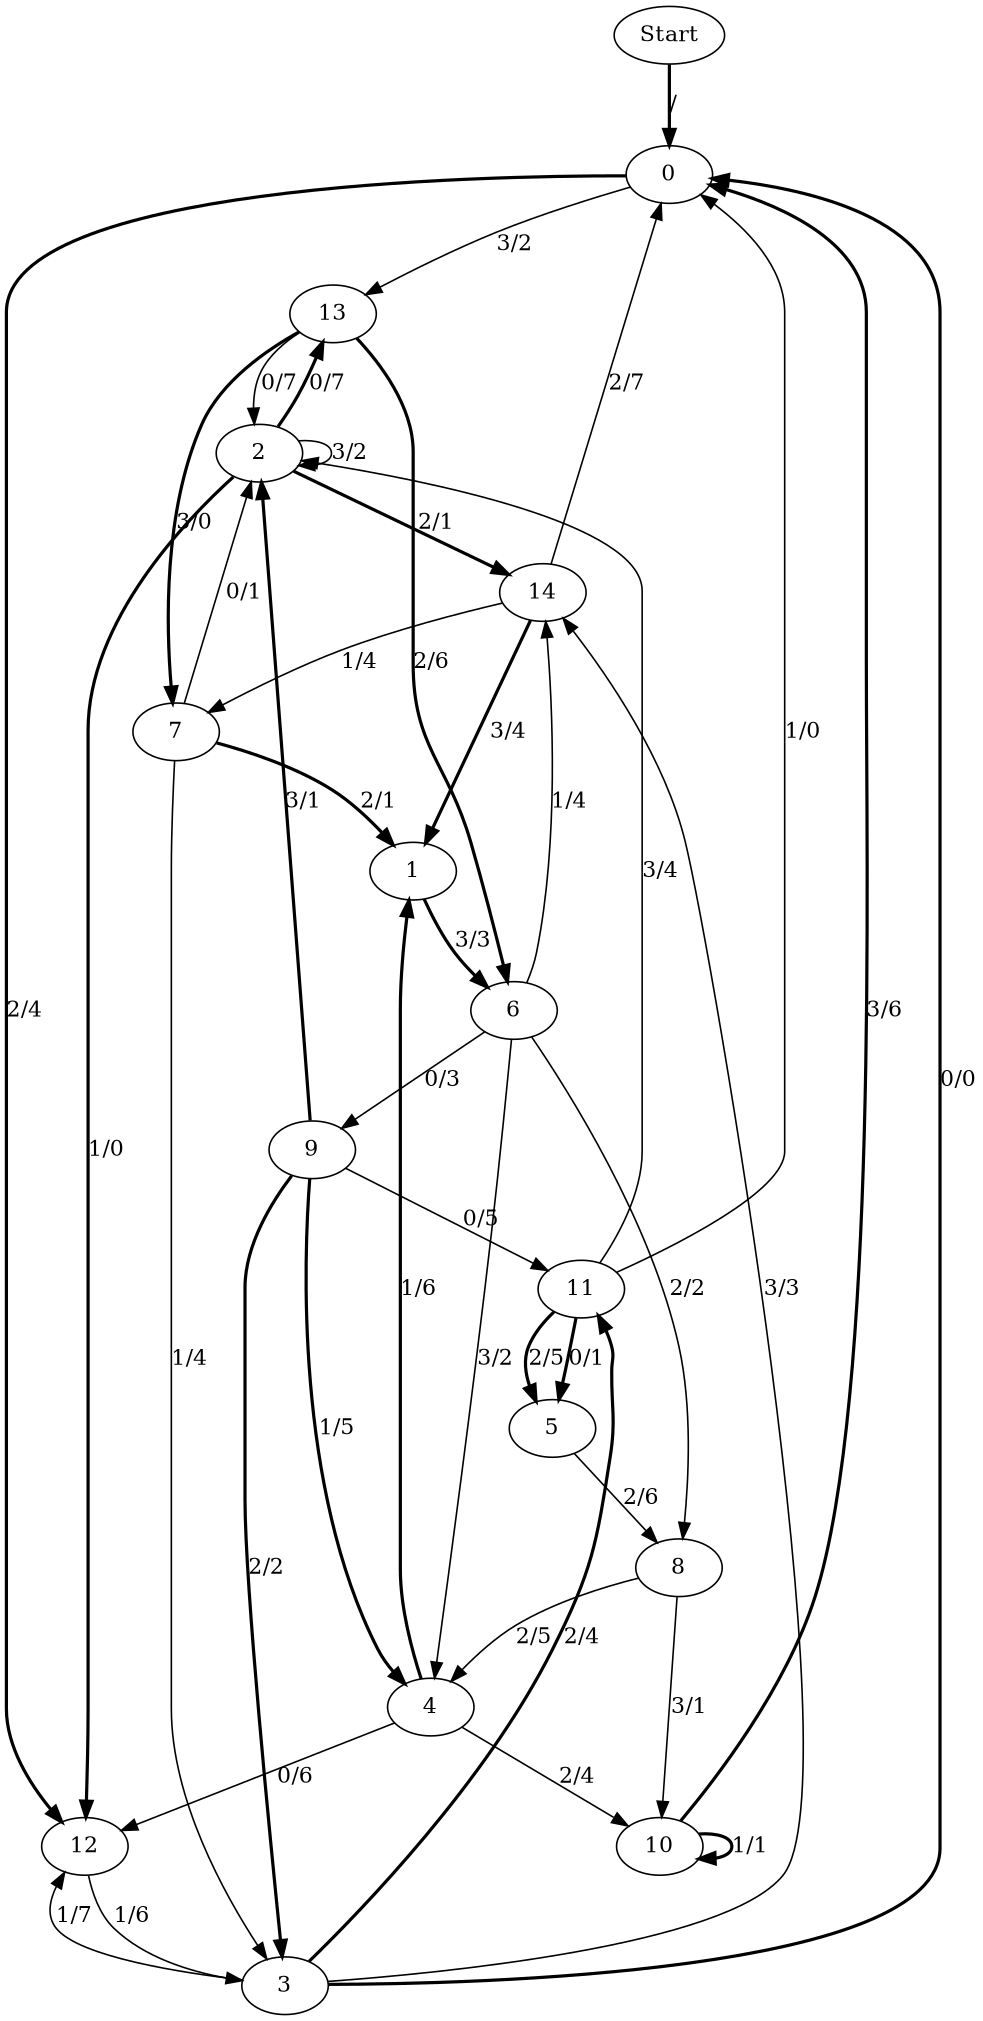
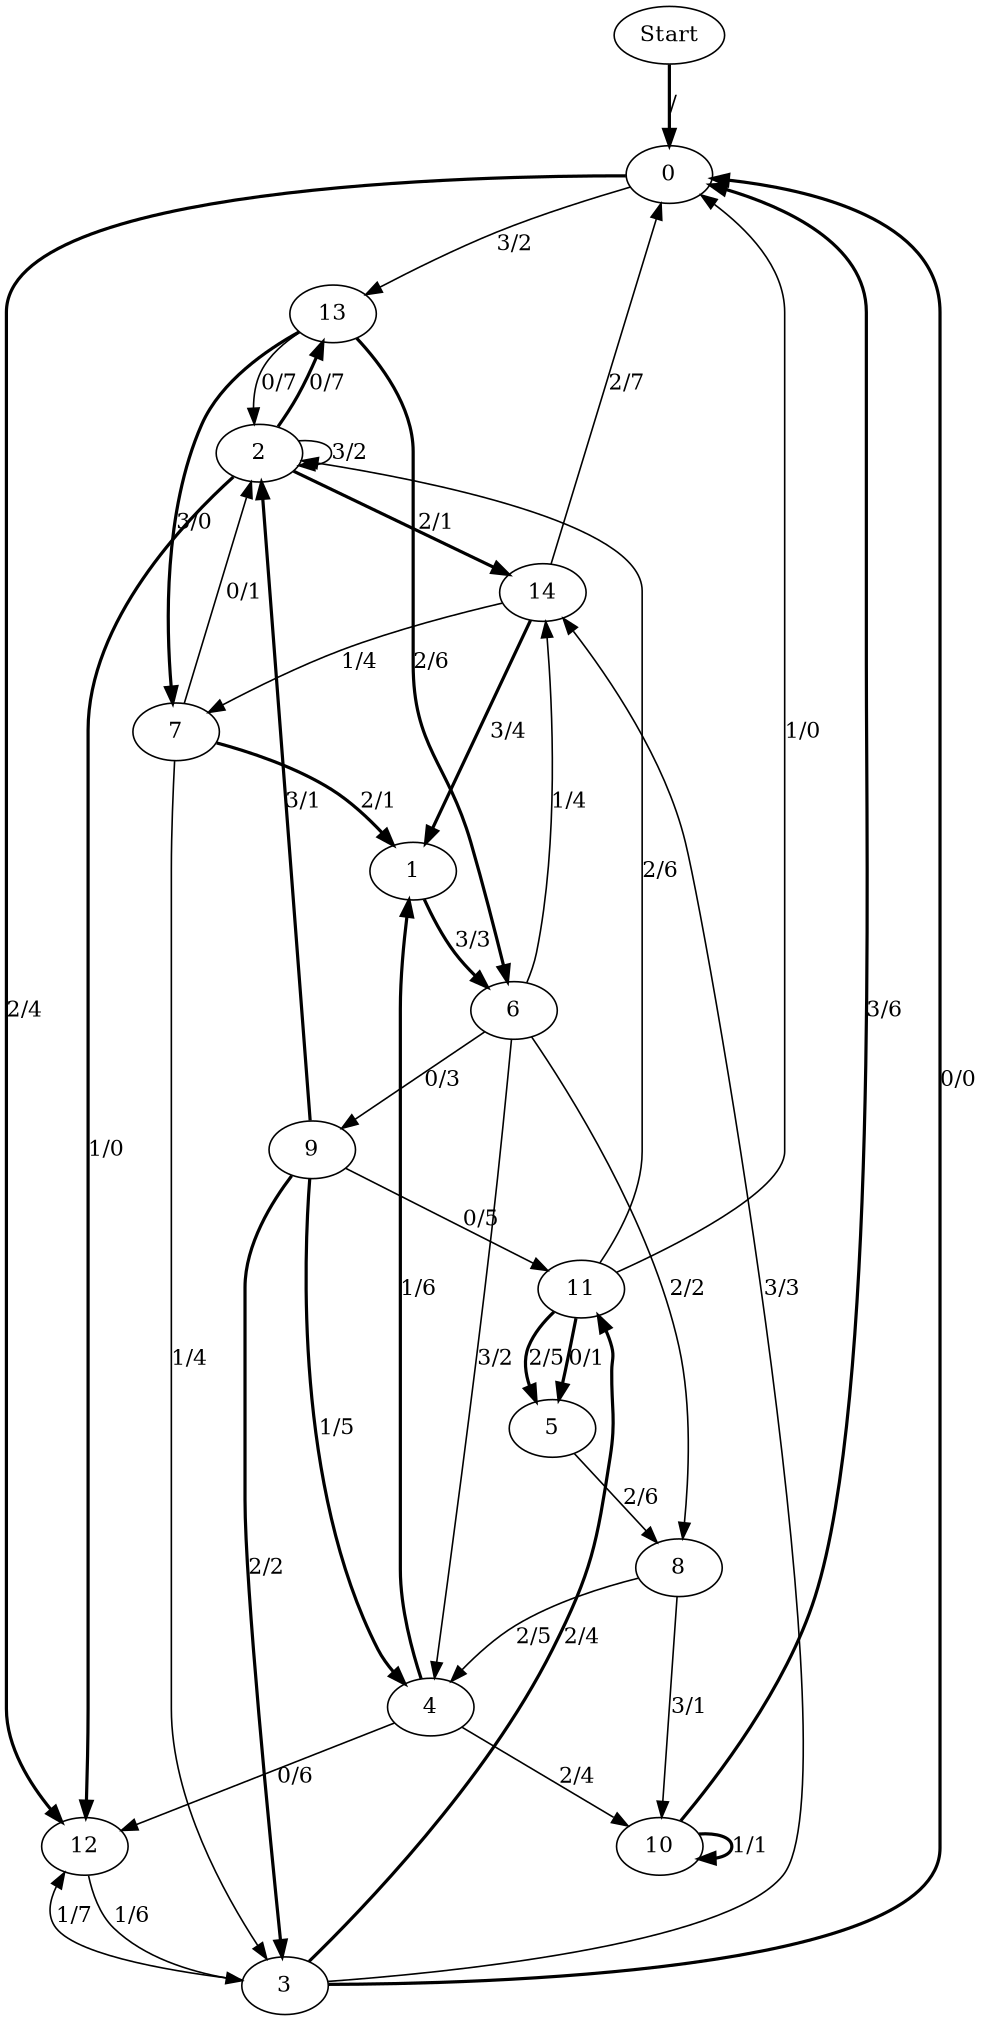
(661, 871) -> (661, 871)
